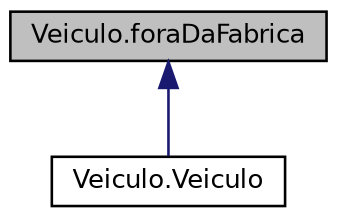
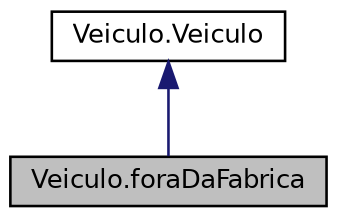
(168, 122) -> (168, 122)
